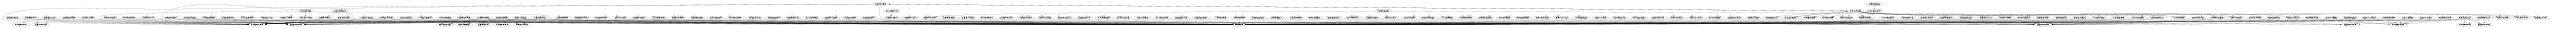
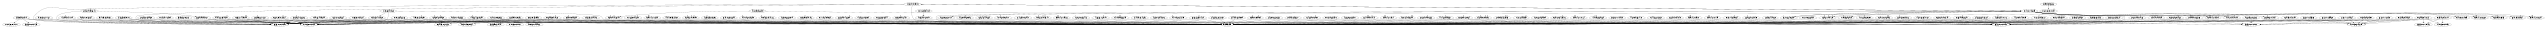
(1372, 18) -> none
